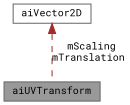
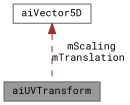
(52, 14) -> (52, 14)
